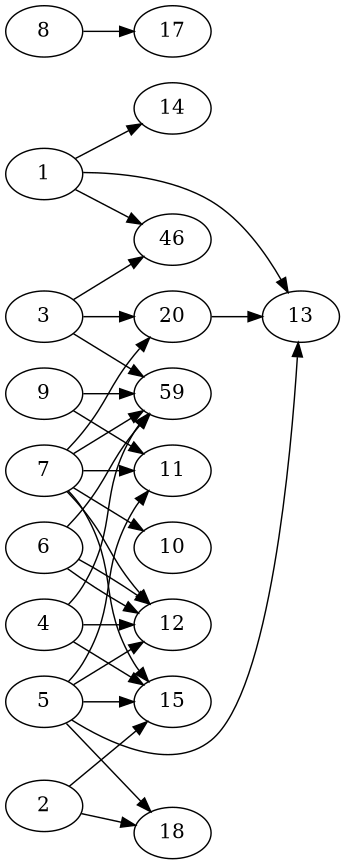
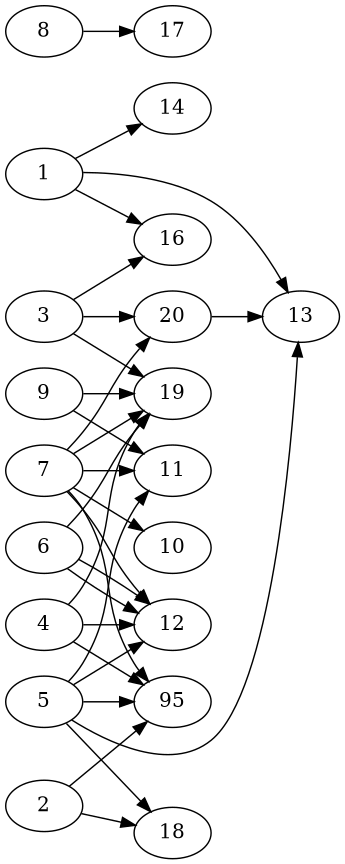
(173, 240) -> (173, 240)
(173, 394) -> (173, 394)
(173, 702) -> (173, 702)
